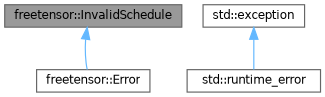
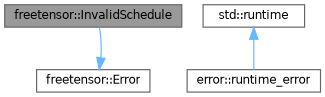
(254, 16) -> (254, 16)
(85, 55) -> (101, 43)
(254, 81) -> (254, 81)
